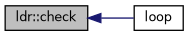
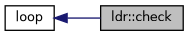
(118, 18) -> (84, 18)
